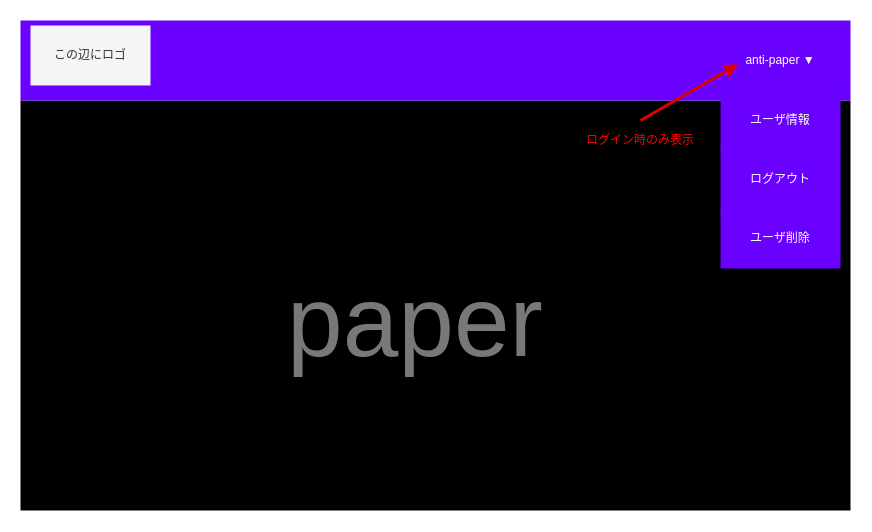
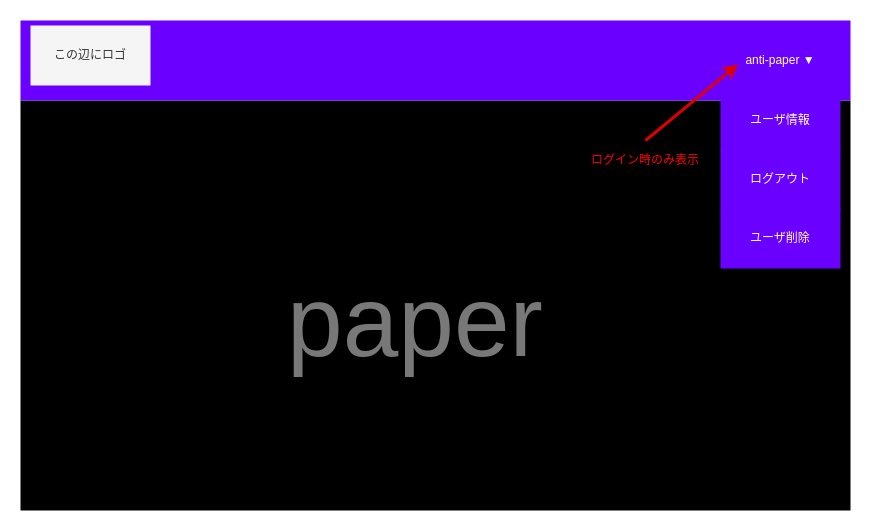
(641, 141) -> (646, 161)
